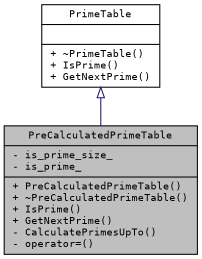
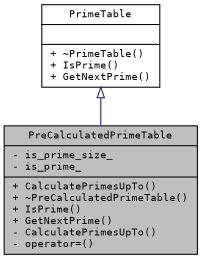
(98, 186) -> (85, 186)
